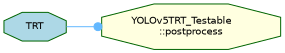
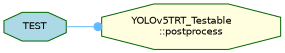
(35, 27) -> (35, 27)
